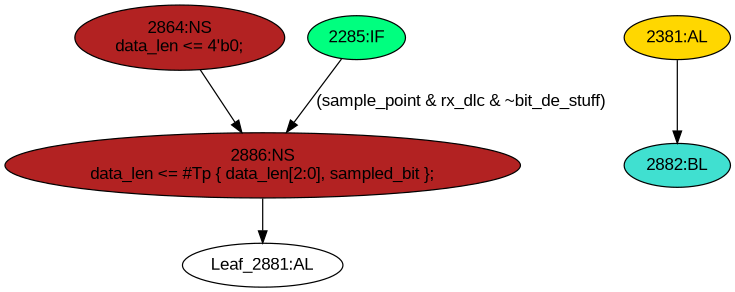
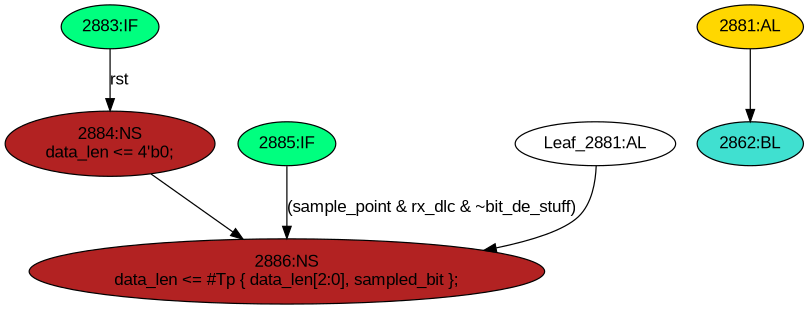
none -> (110, 27)
(180, 38) -> (110, 144)
(357, 38) -> (287, 144)
(677, 38) -> (750, 27)
(677, 165) -> (750, 144)
(263, 215) -> (565, 226)
